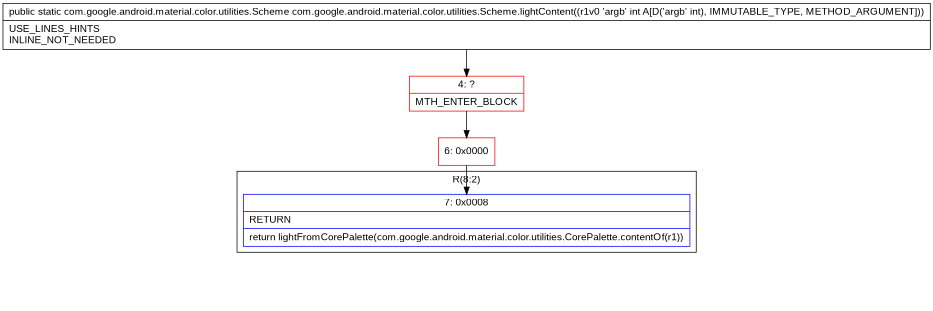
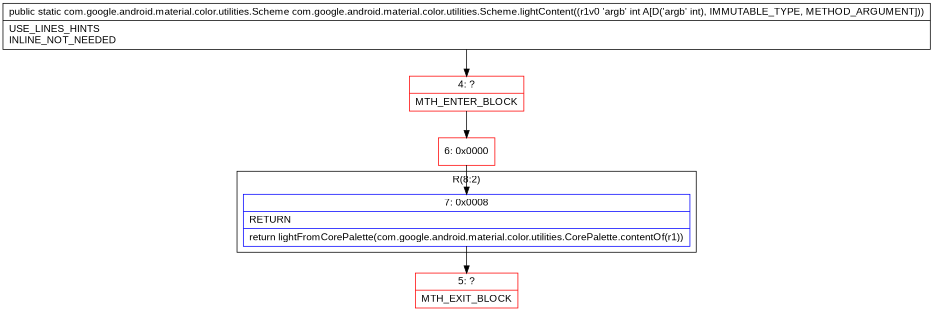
none -> (467, 291)
